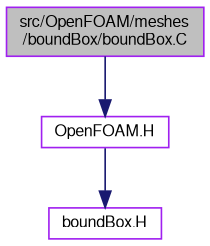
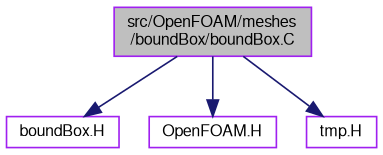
none -> (342, 132)
(105, 170) -> (138, 82)
